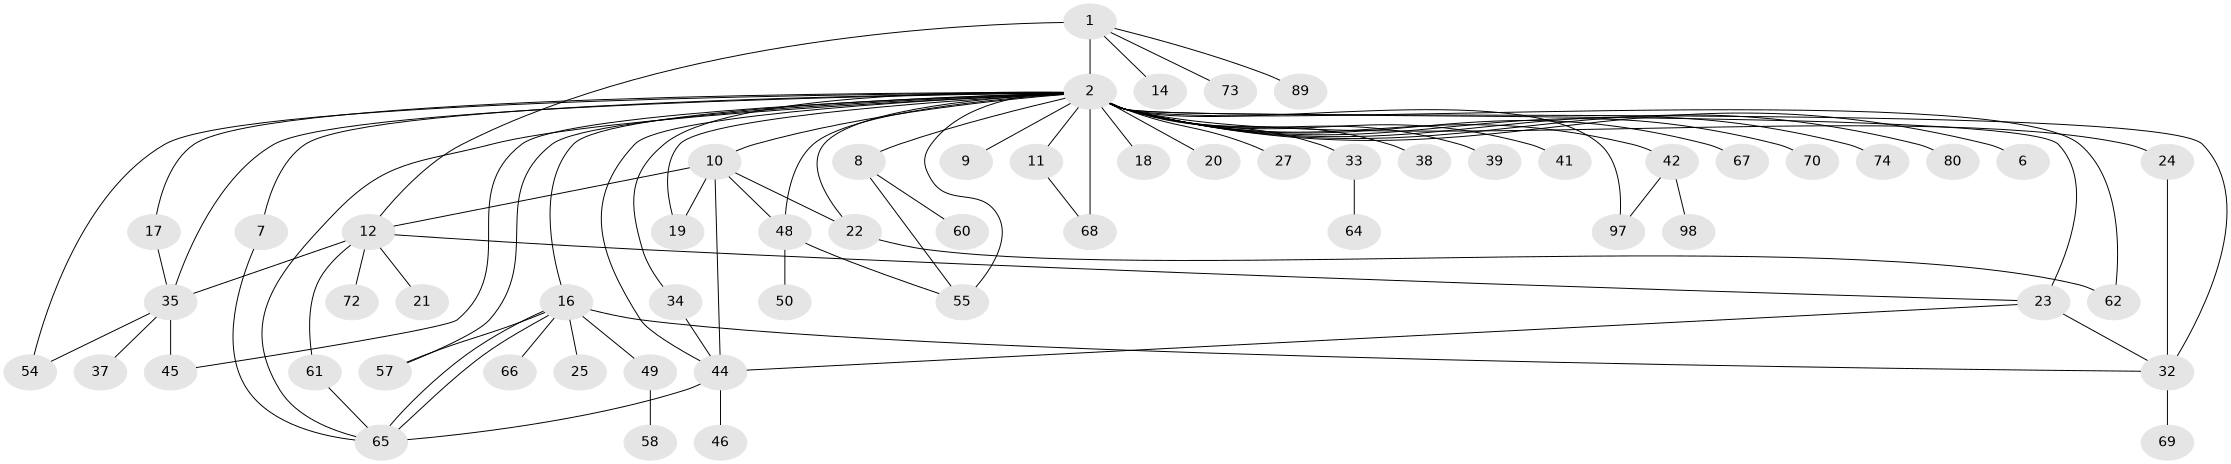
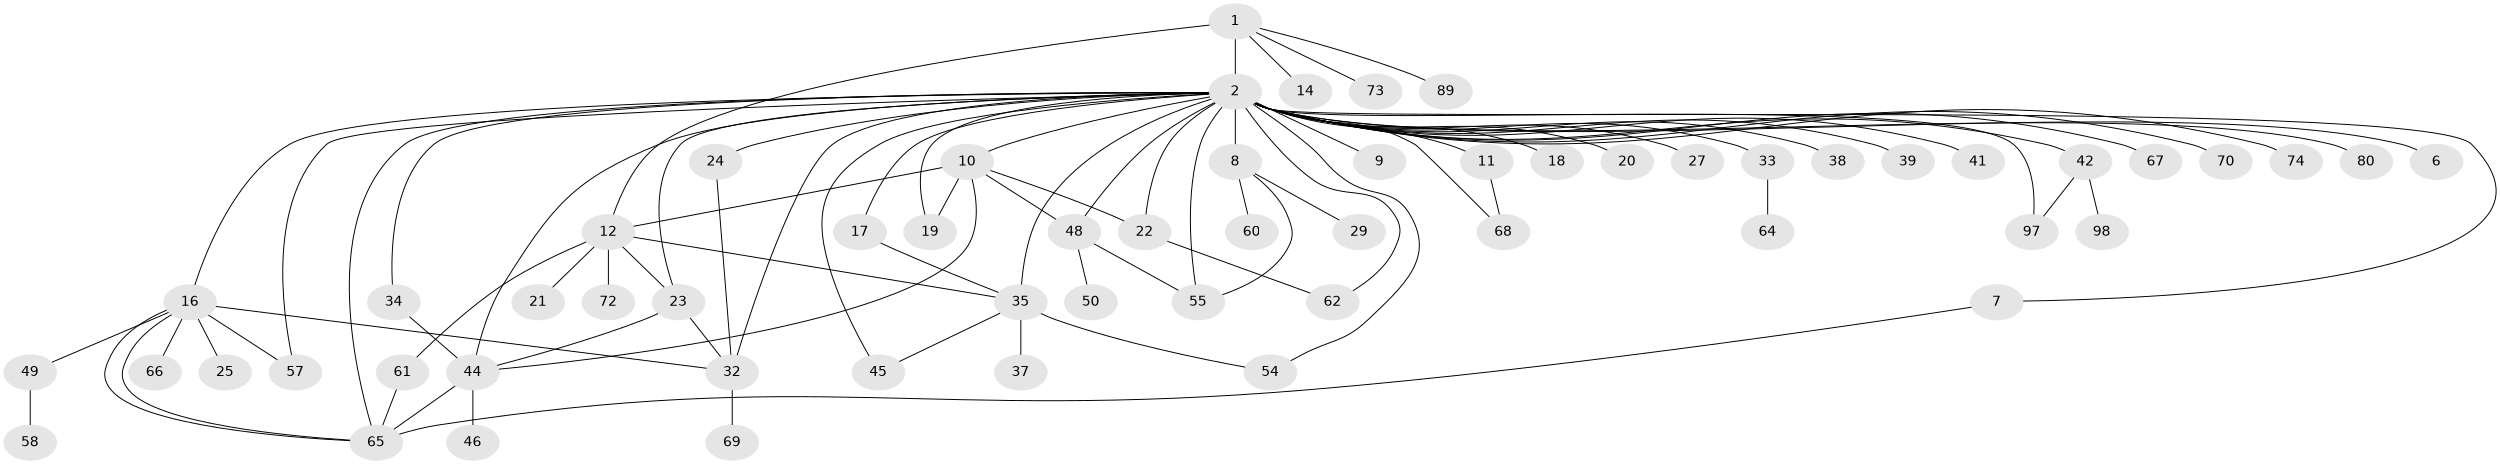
none -> (1359, 232)
